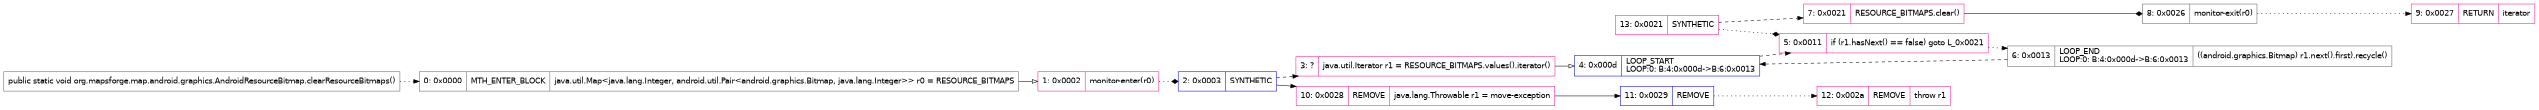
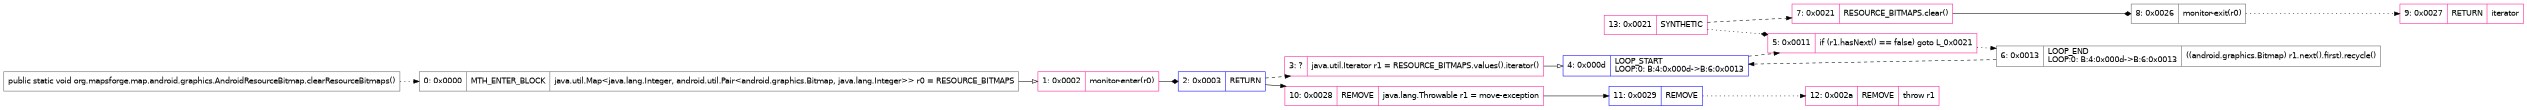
(1165, 81) -> (1165, 81)
(1251, 81) -> (1245, 81)
